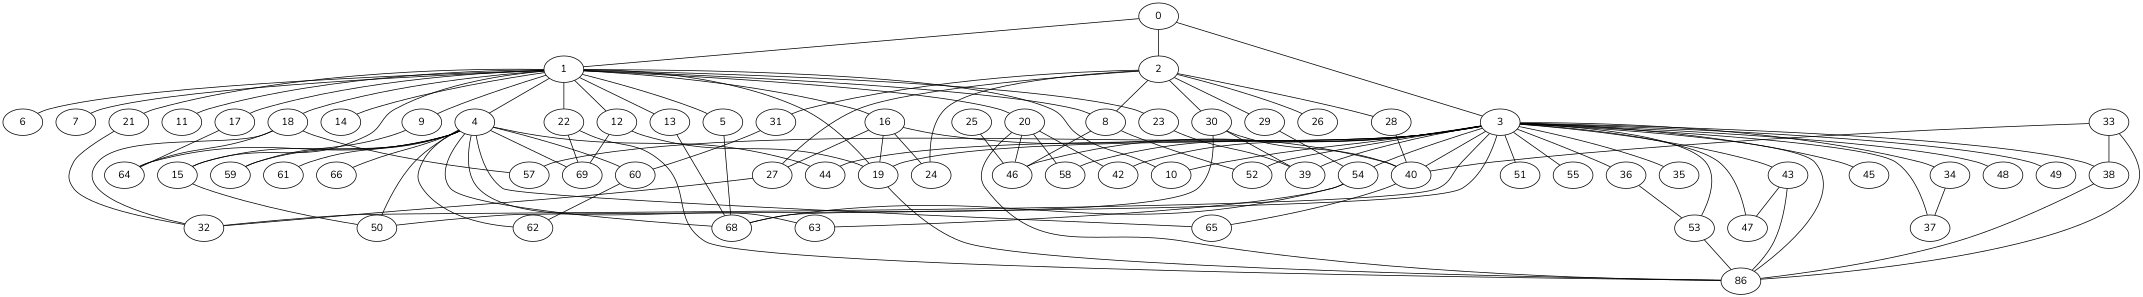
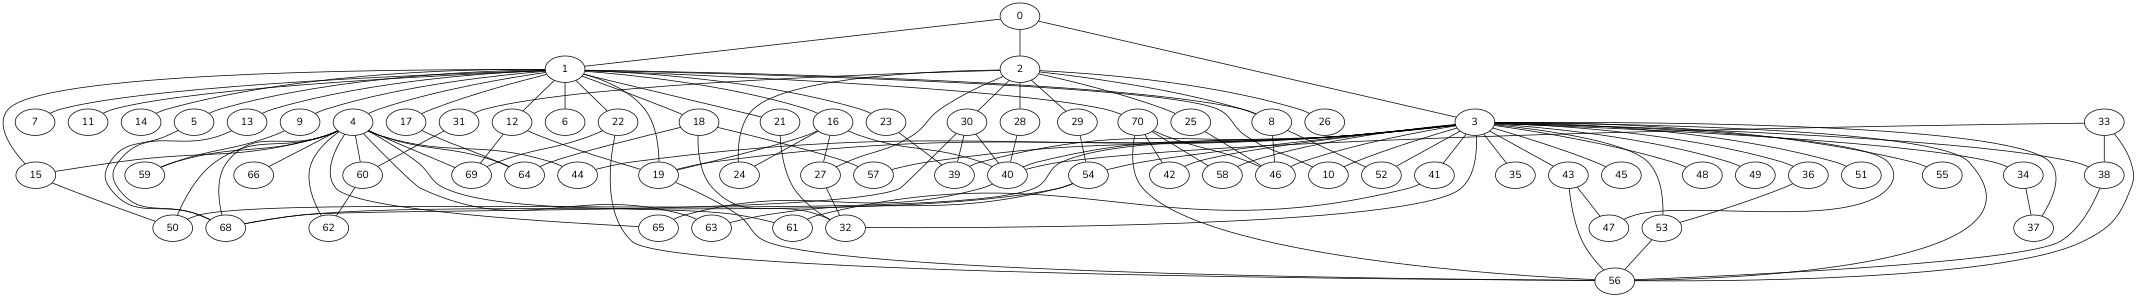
none -> (1084, 85)
(1025, 122) -> (1138, 122)
none -> (1434, 175)
(1741, 281) -> (1615, 281)
